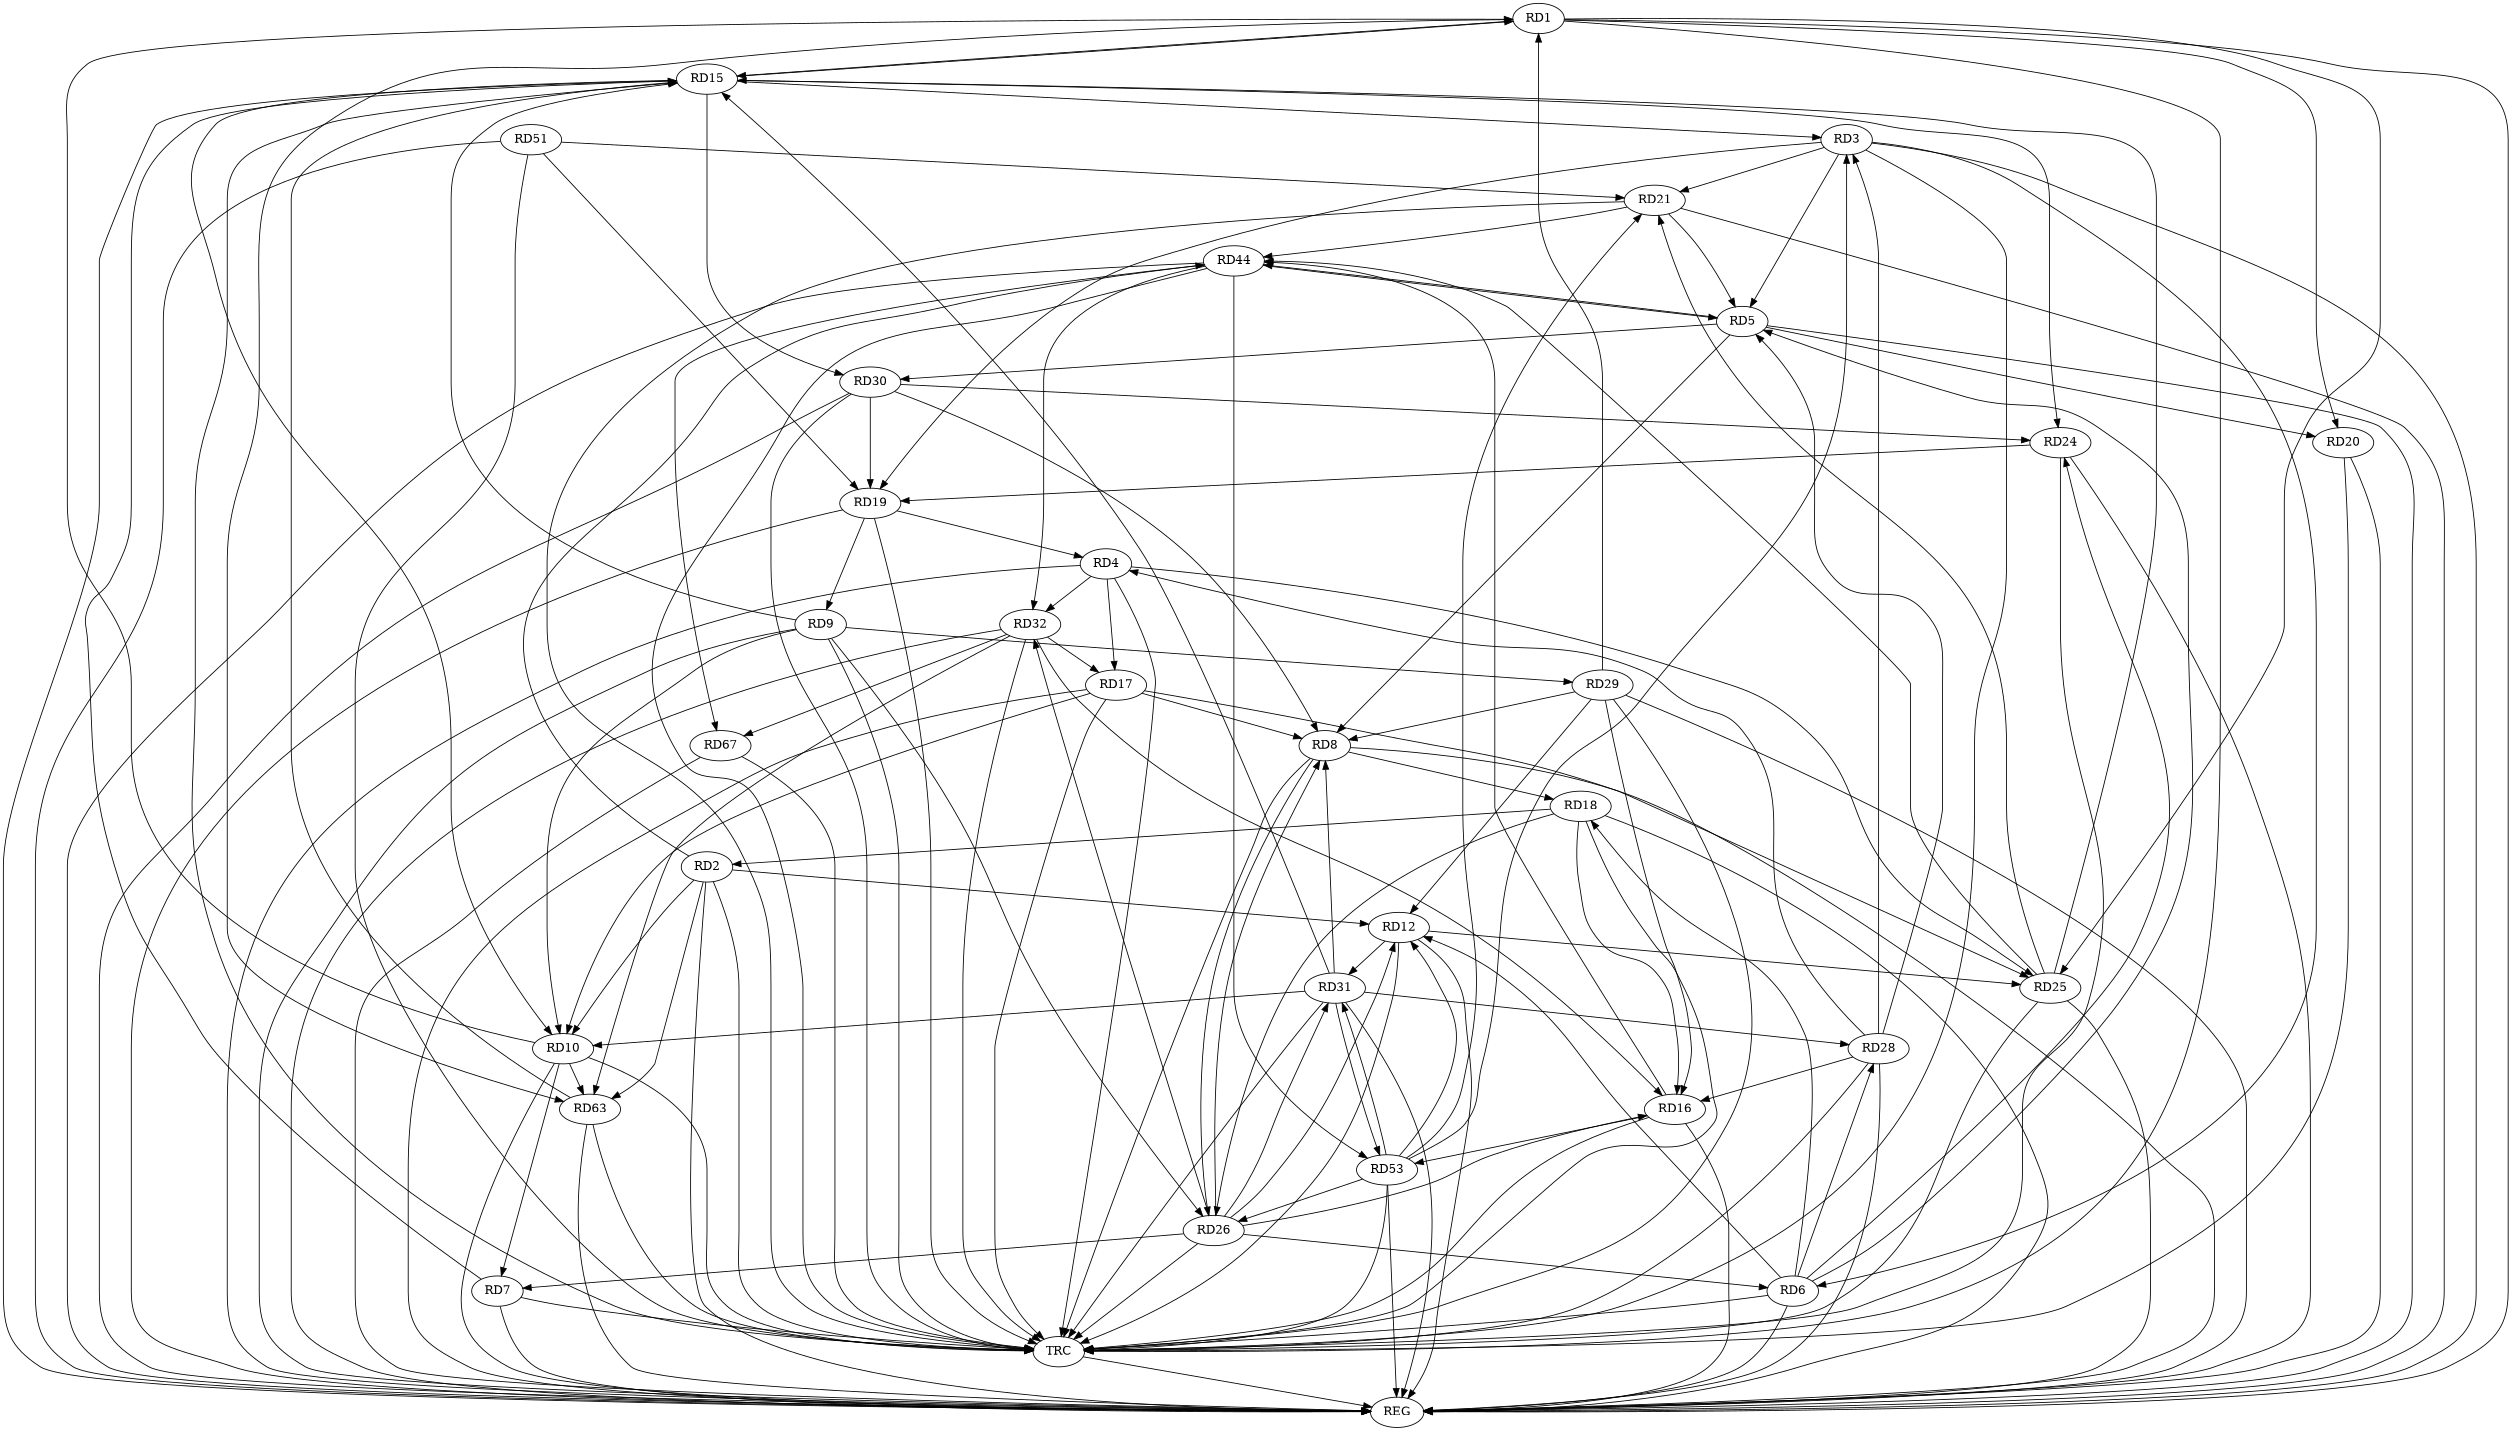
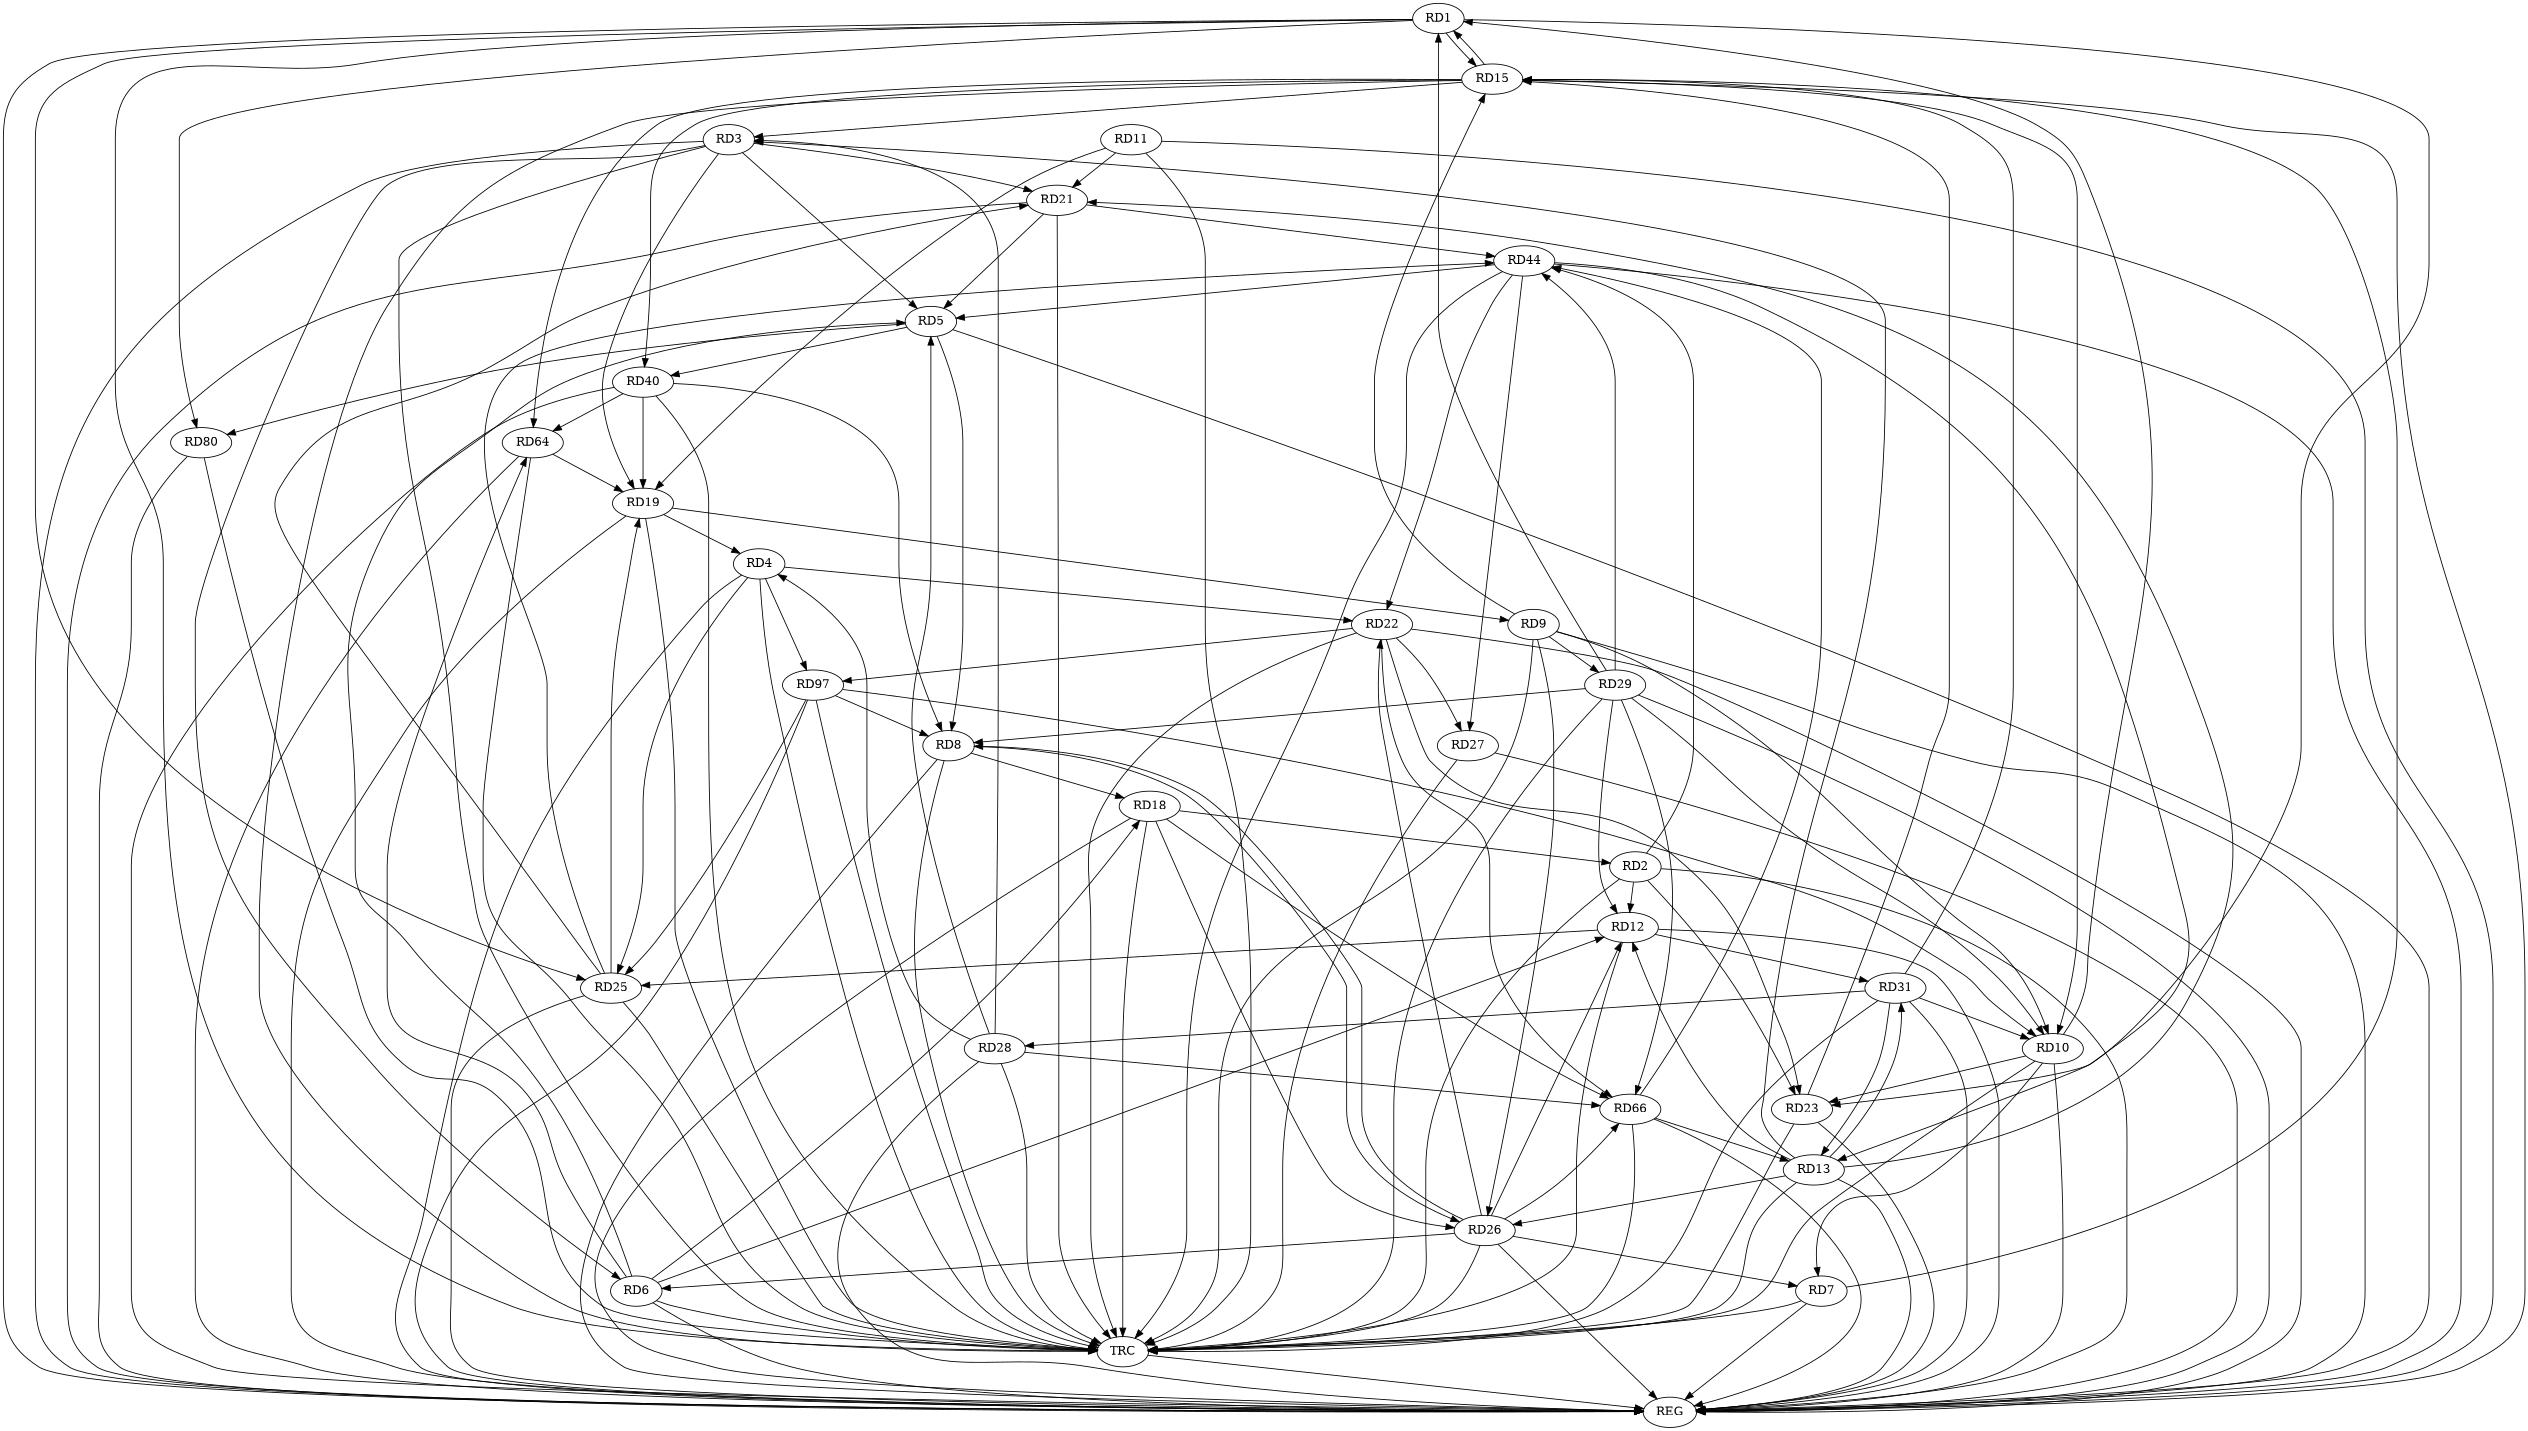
(1863, 114) -> (611, 749)
(531, 140) -> (1131, 140)
(1495, 291) -> (1615, 462)
(870, 382) -> (643, 382)
(2060, 443) -> (533, 443)
(2343, 443) -> (201, 443)
(1030, 625) -> (1382, 625)
(1116, 685) -> (813, 685)
(720, 746) -> (1468, 746)
(1330, 871) -> none
(629, 955) -> (1836, 863)
(590, 1109) -> (1802, 1109)
(1675, 1109) -> (1630, 1109)
(1277, 1115) -> (1563, 1307)
(1387, 1170) -> (1814, 1170)
(1834, 1174) -> none
